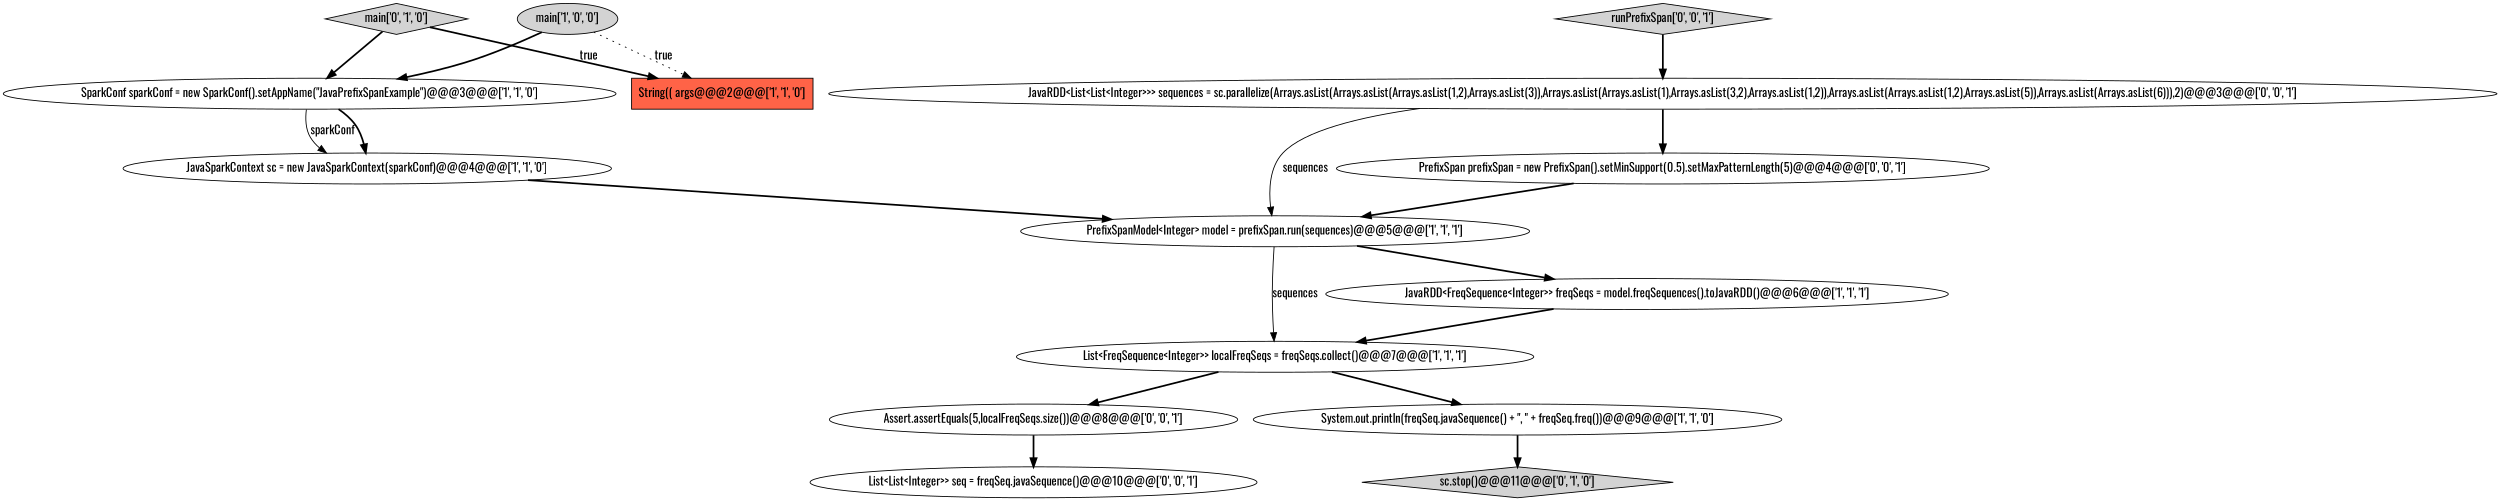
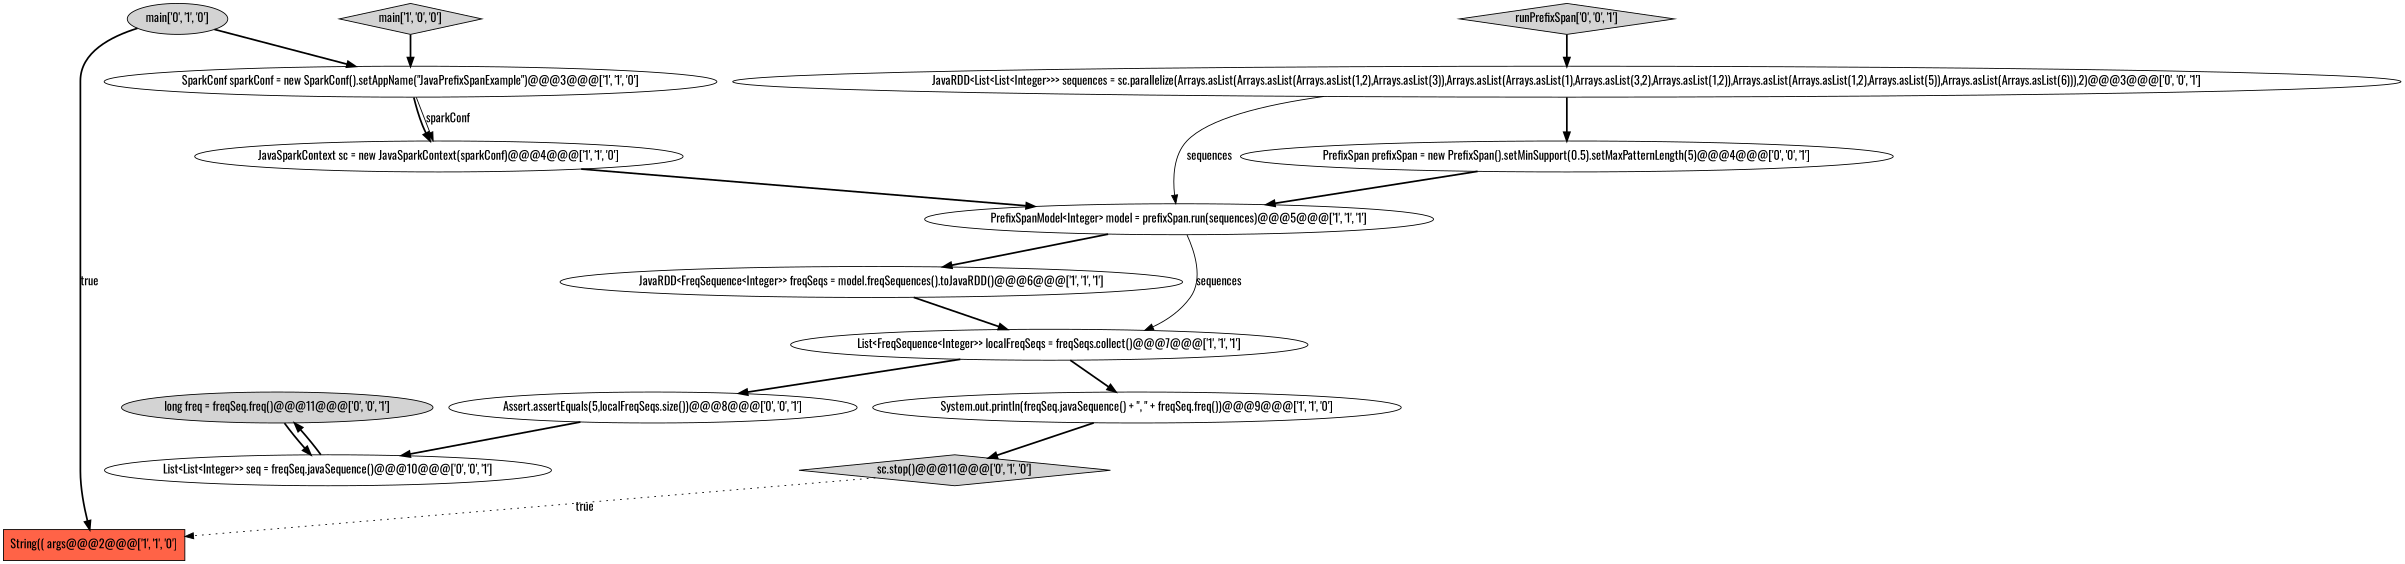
(396, 19) -> (178, 19)
(568, 19) -> (411, 19)
(638, 53) -> (534, 507)
none -> (277, 408)
